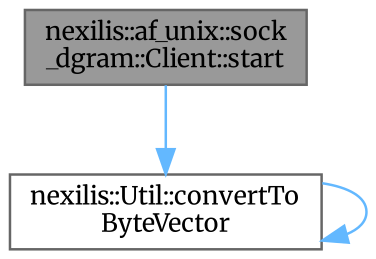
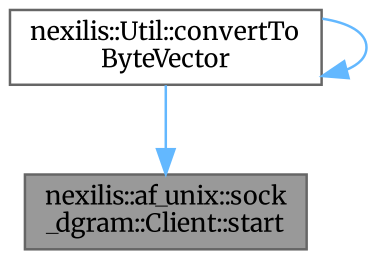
(166, 117) -> (166, 117)
